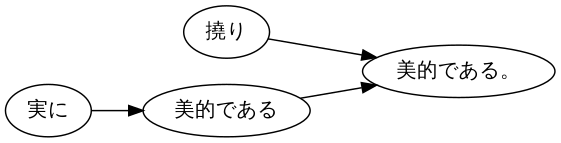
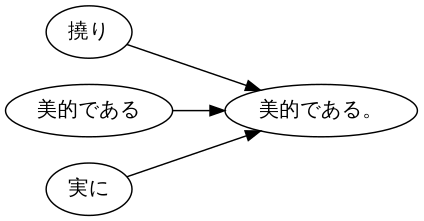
(110, 111) -> (187, 156)
